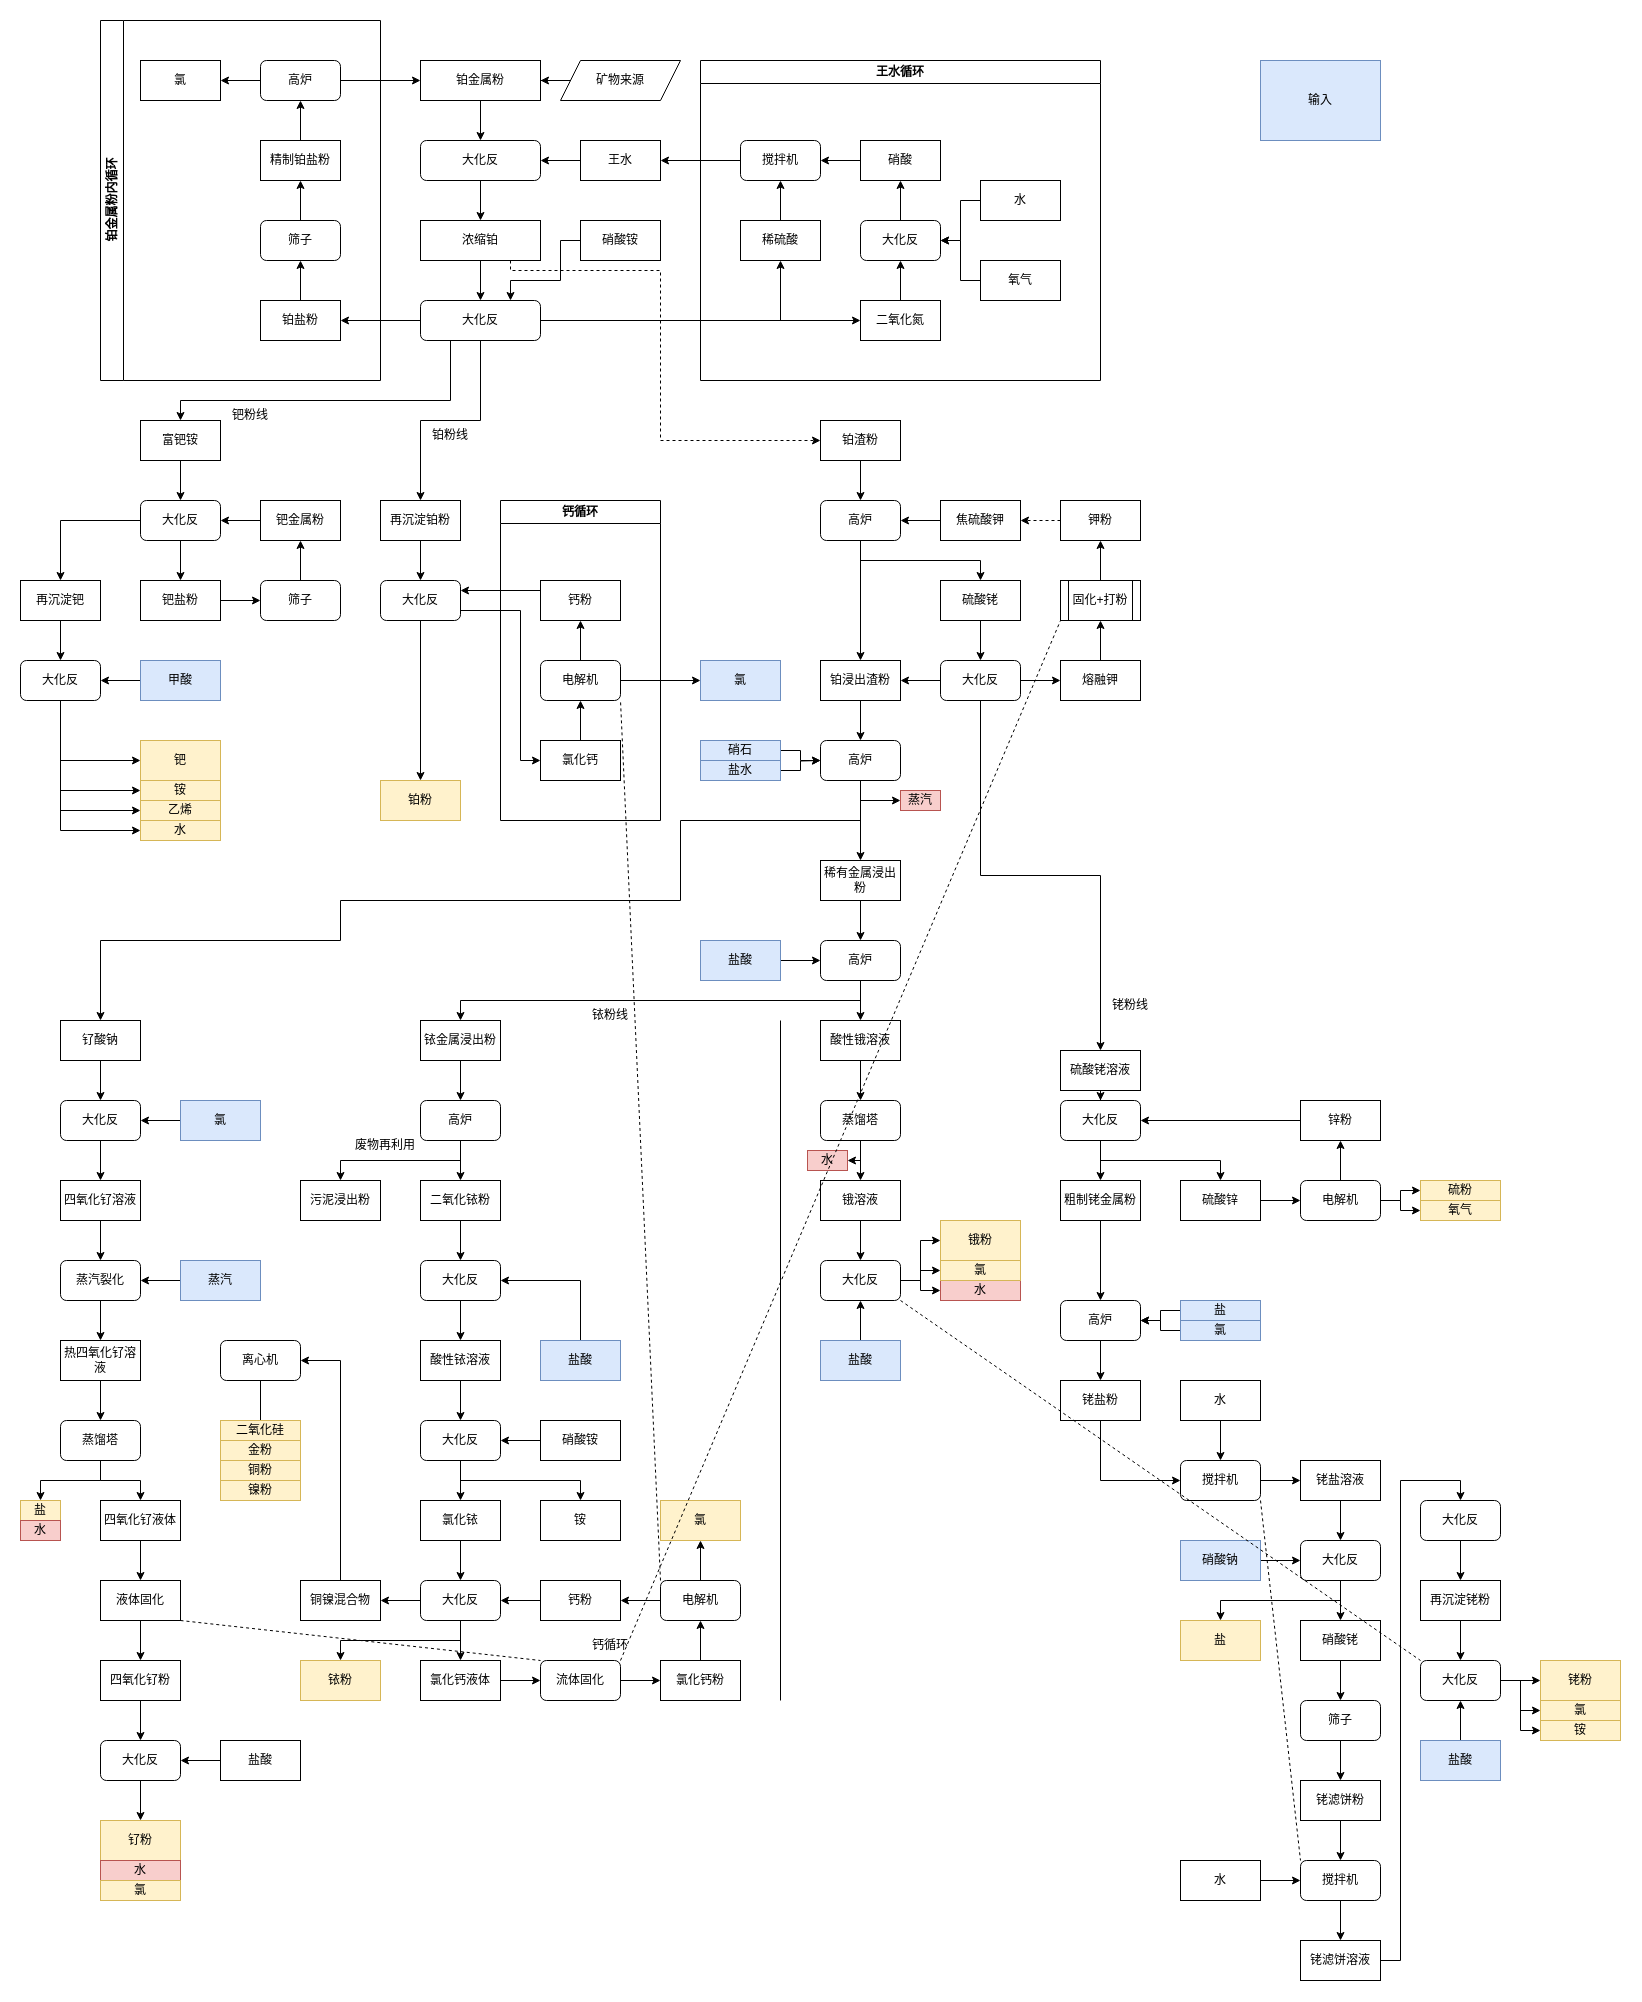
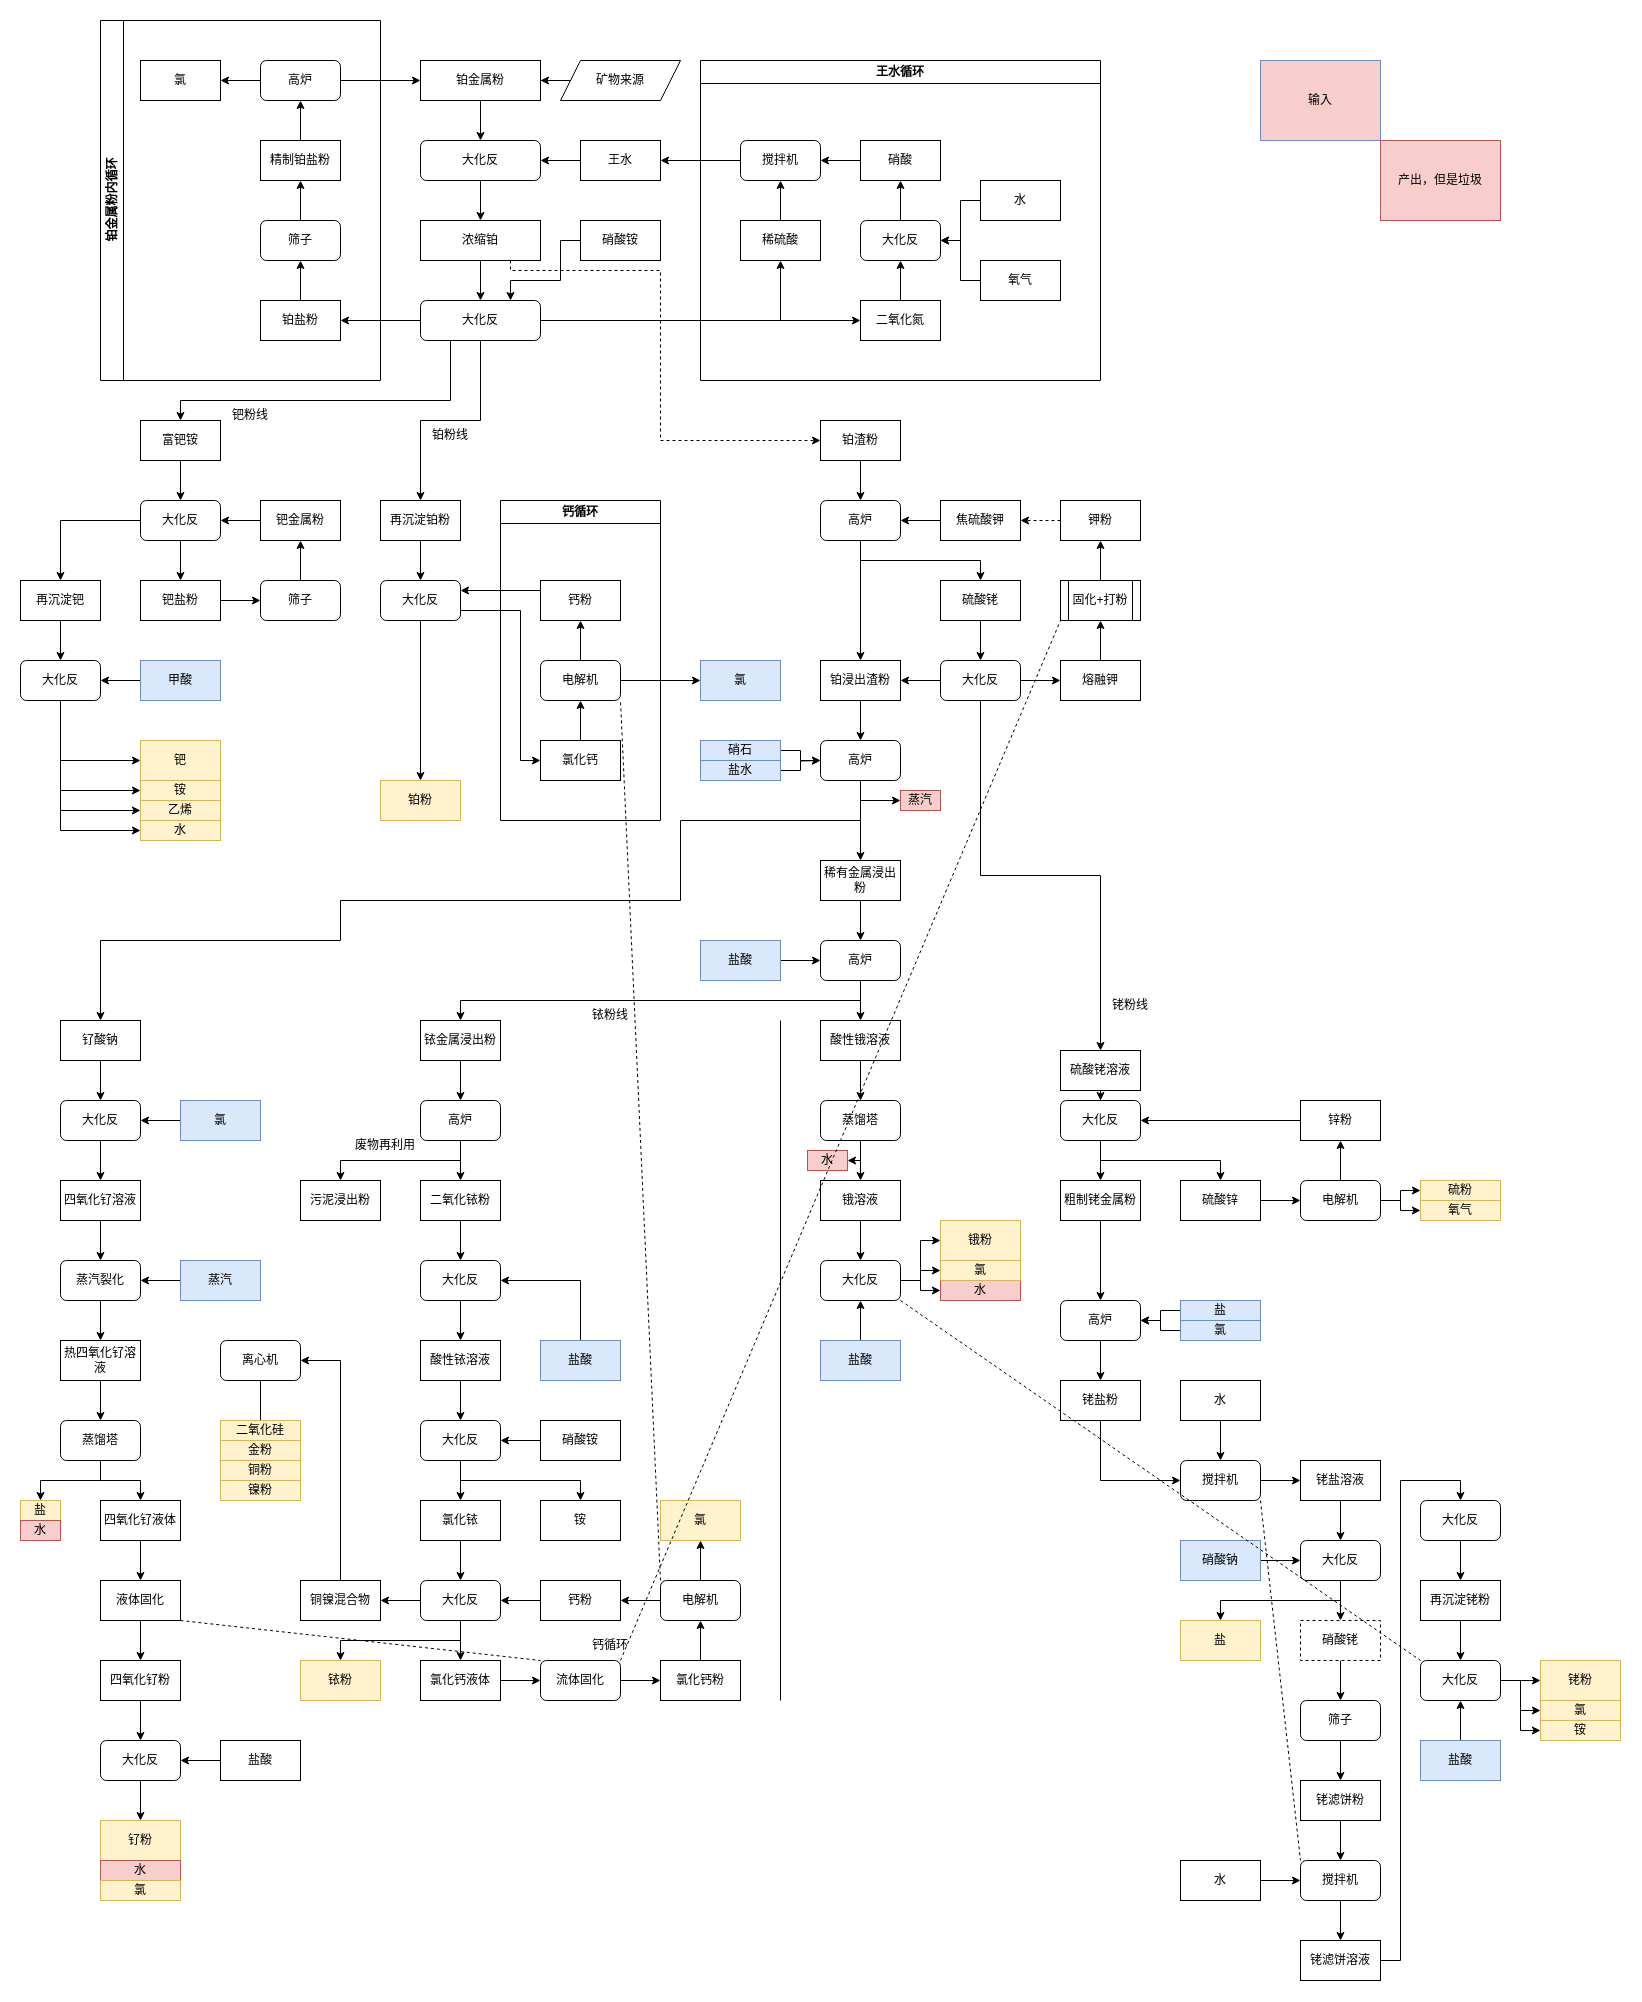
(1321, 101) -> (1321, 101)
none -> (1441, 181)
(1341, 1641) -> (1341, 1641)
